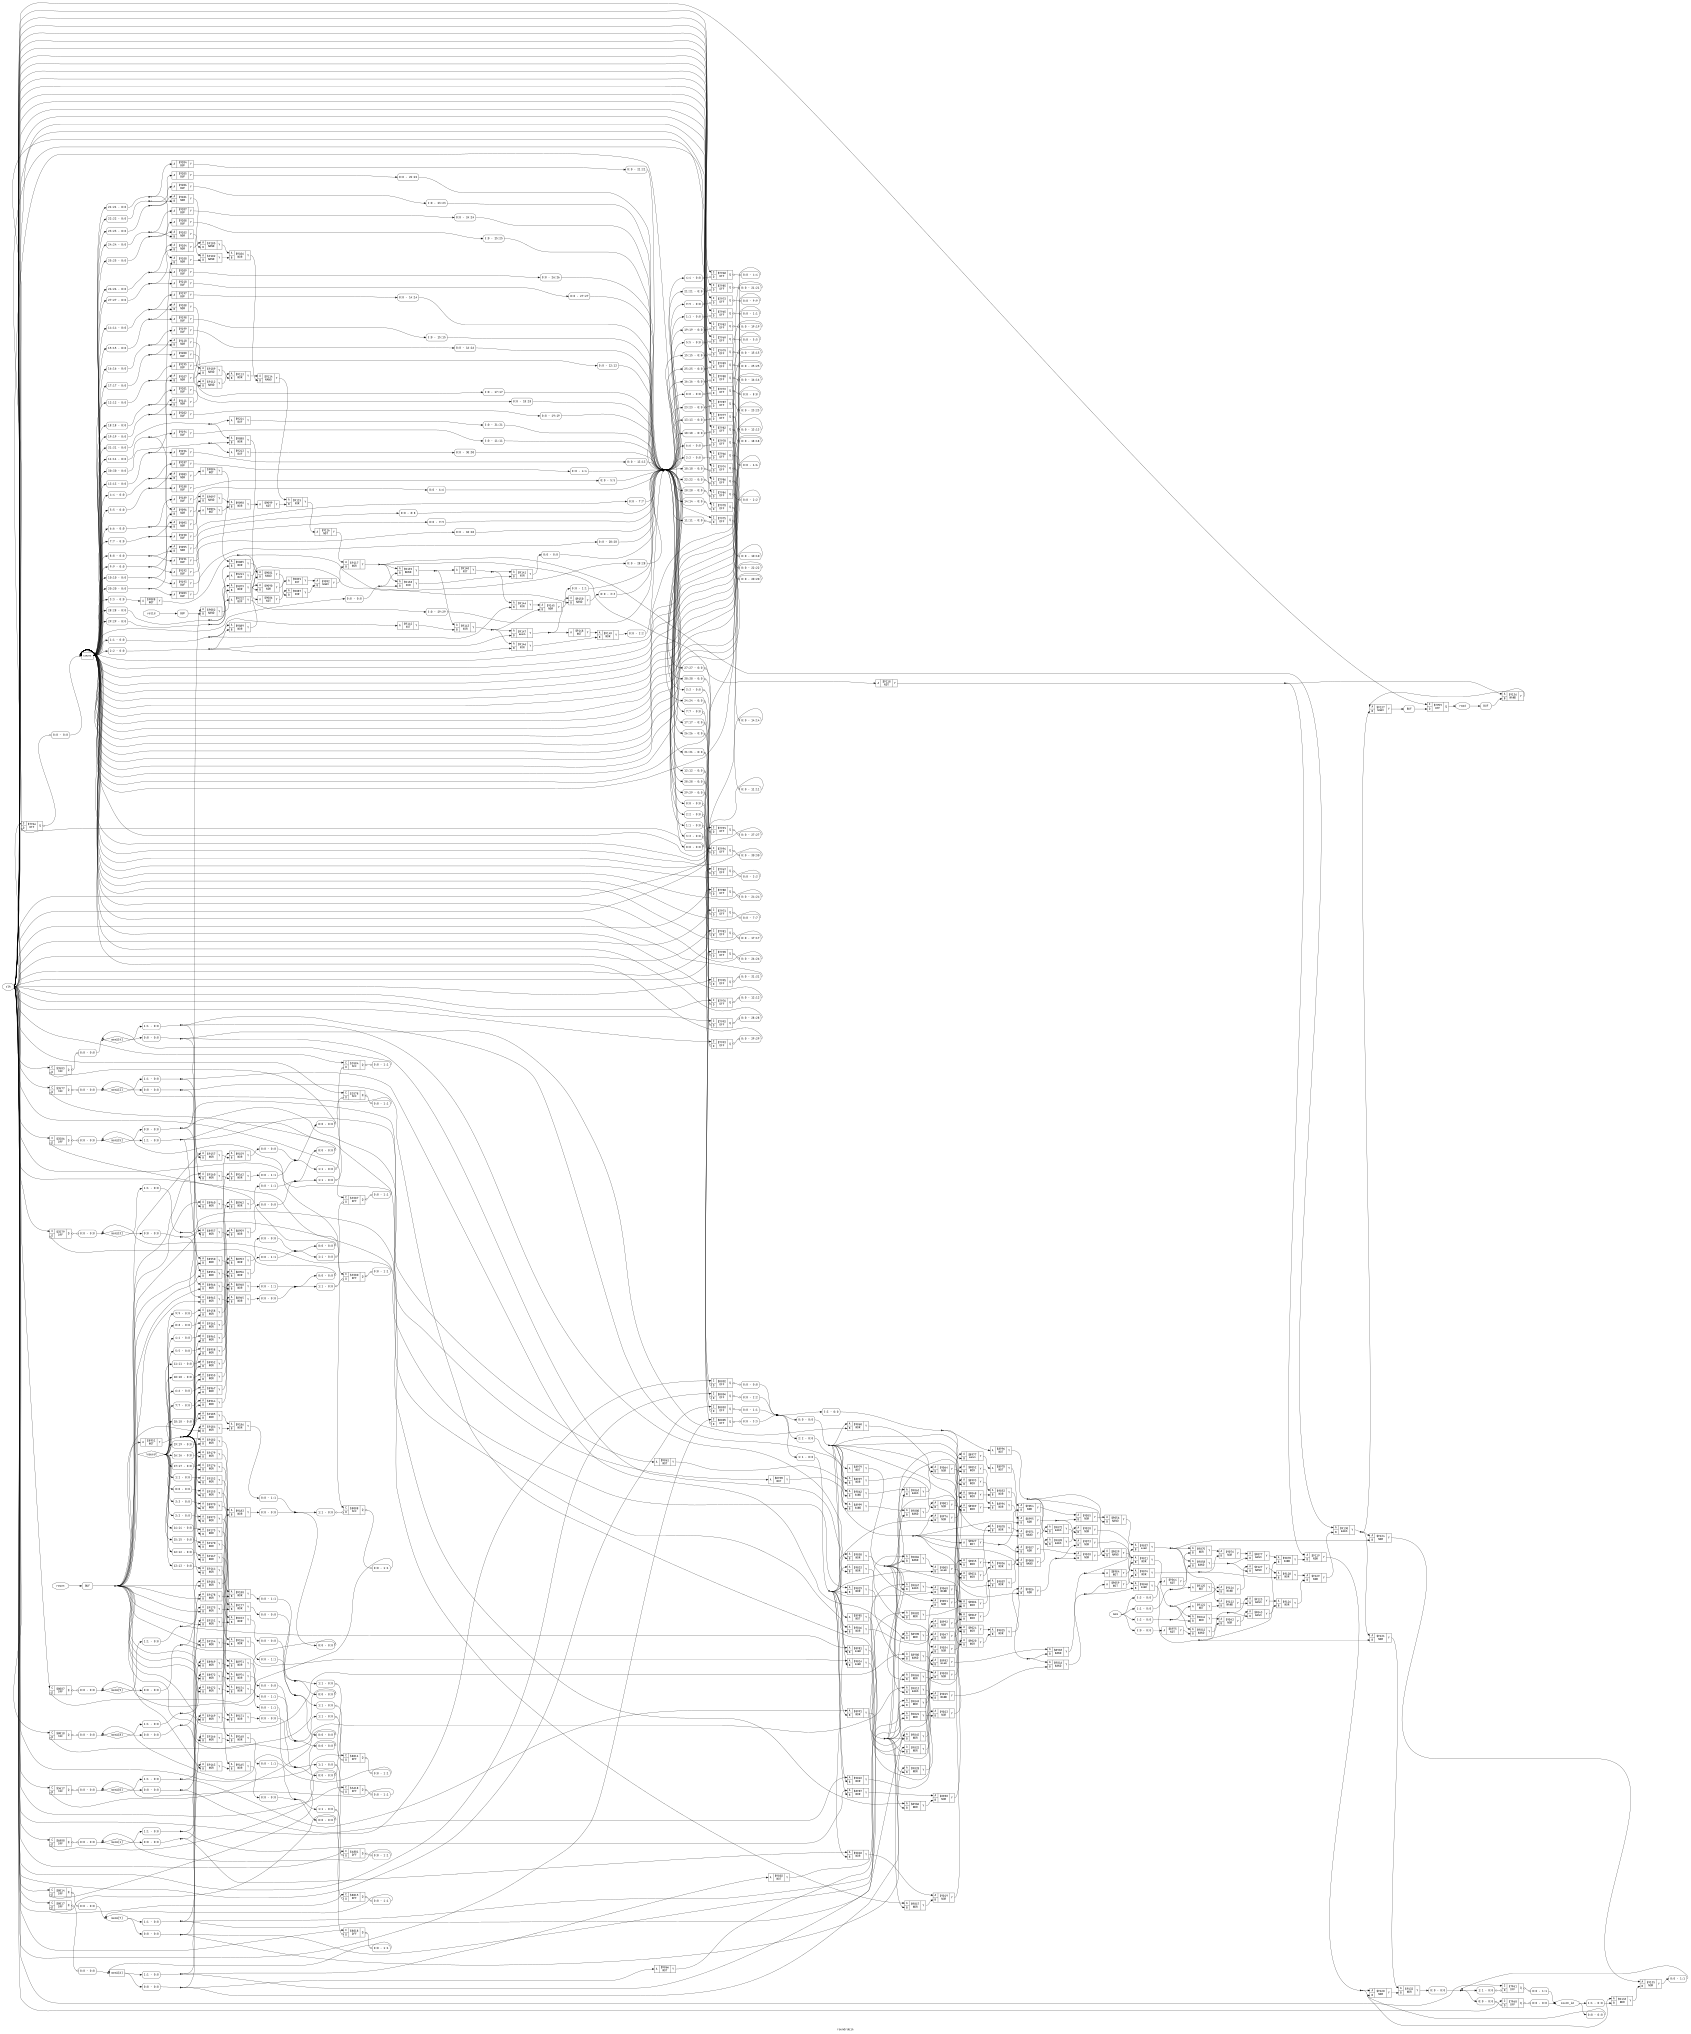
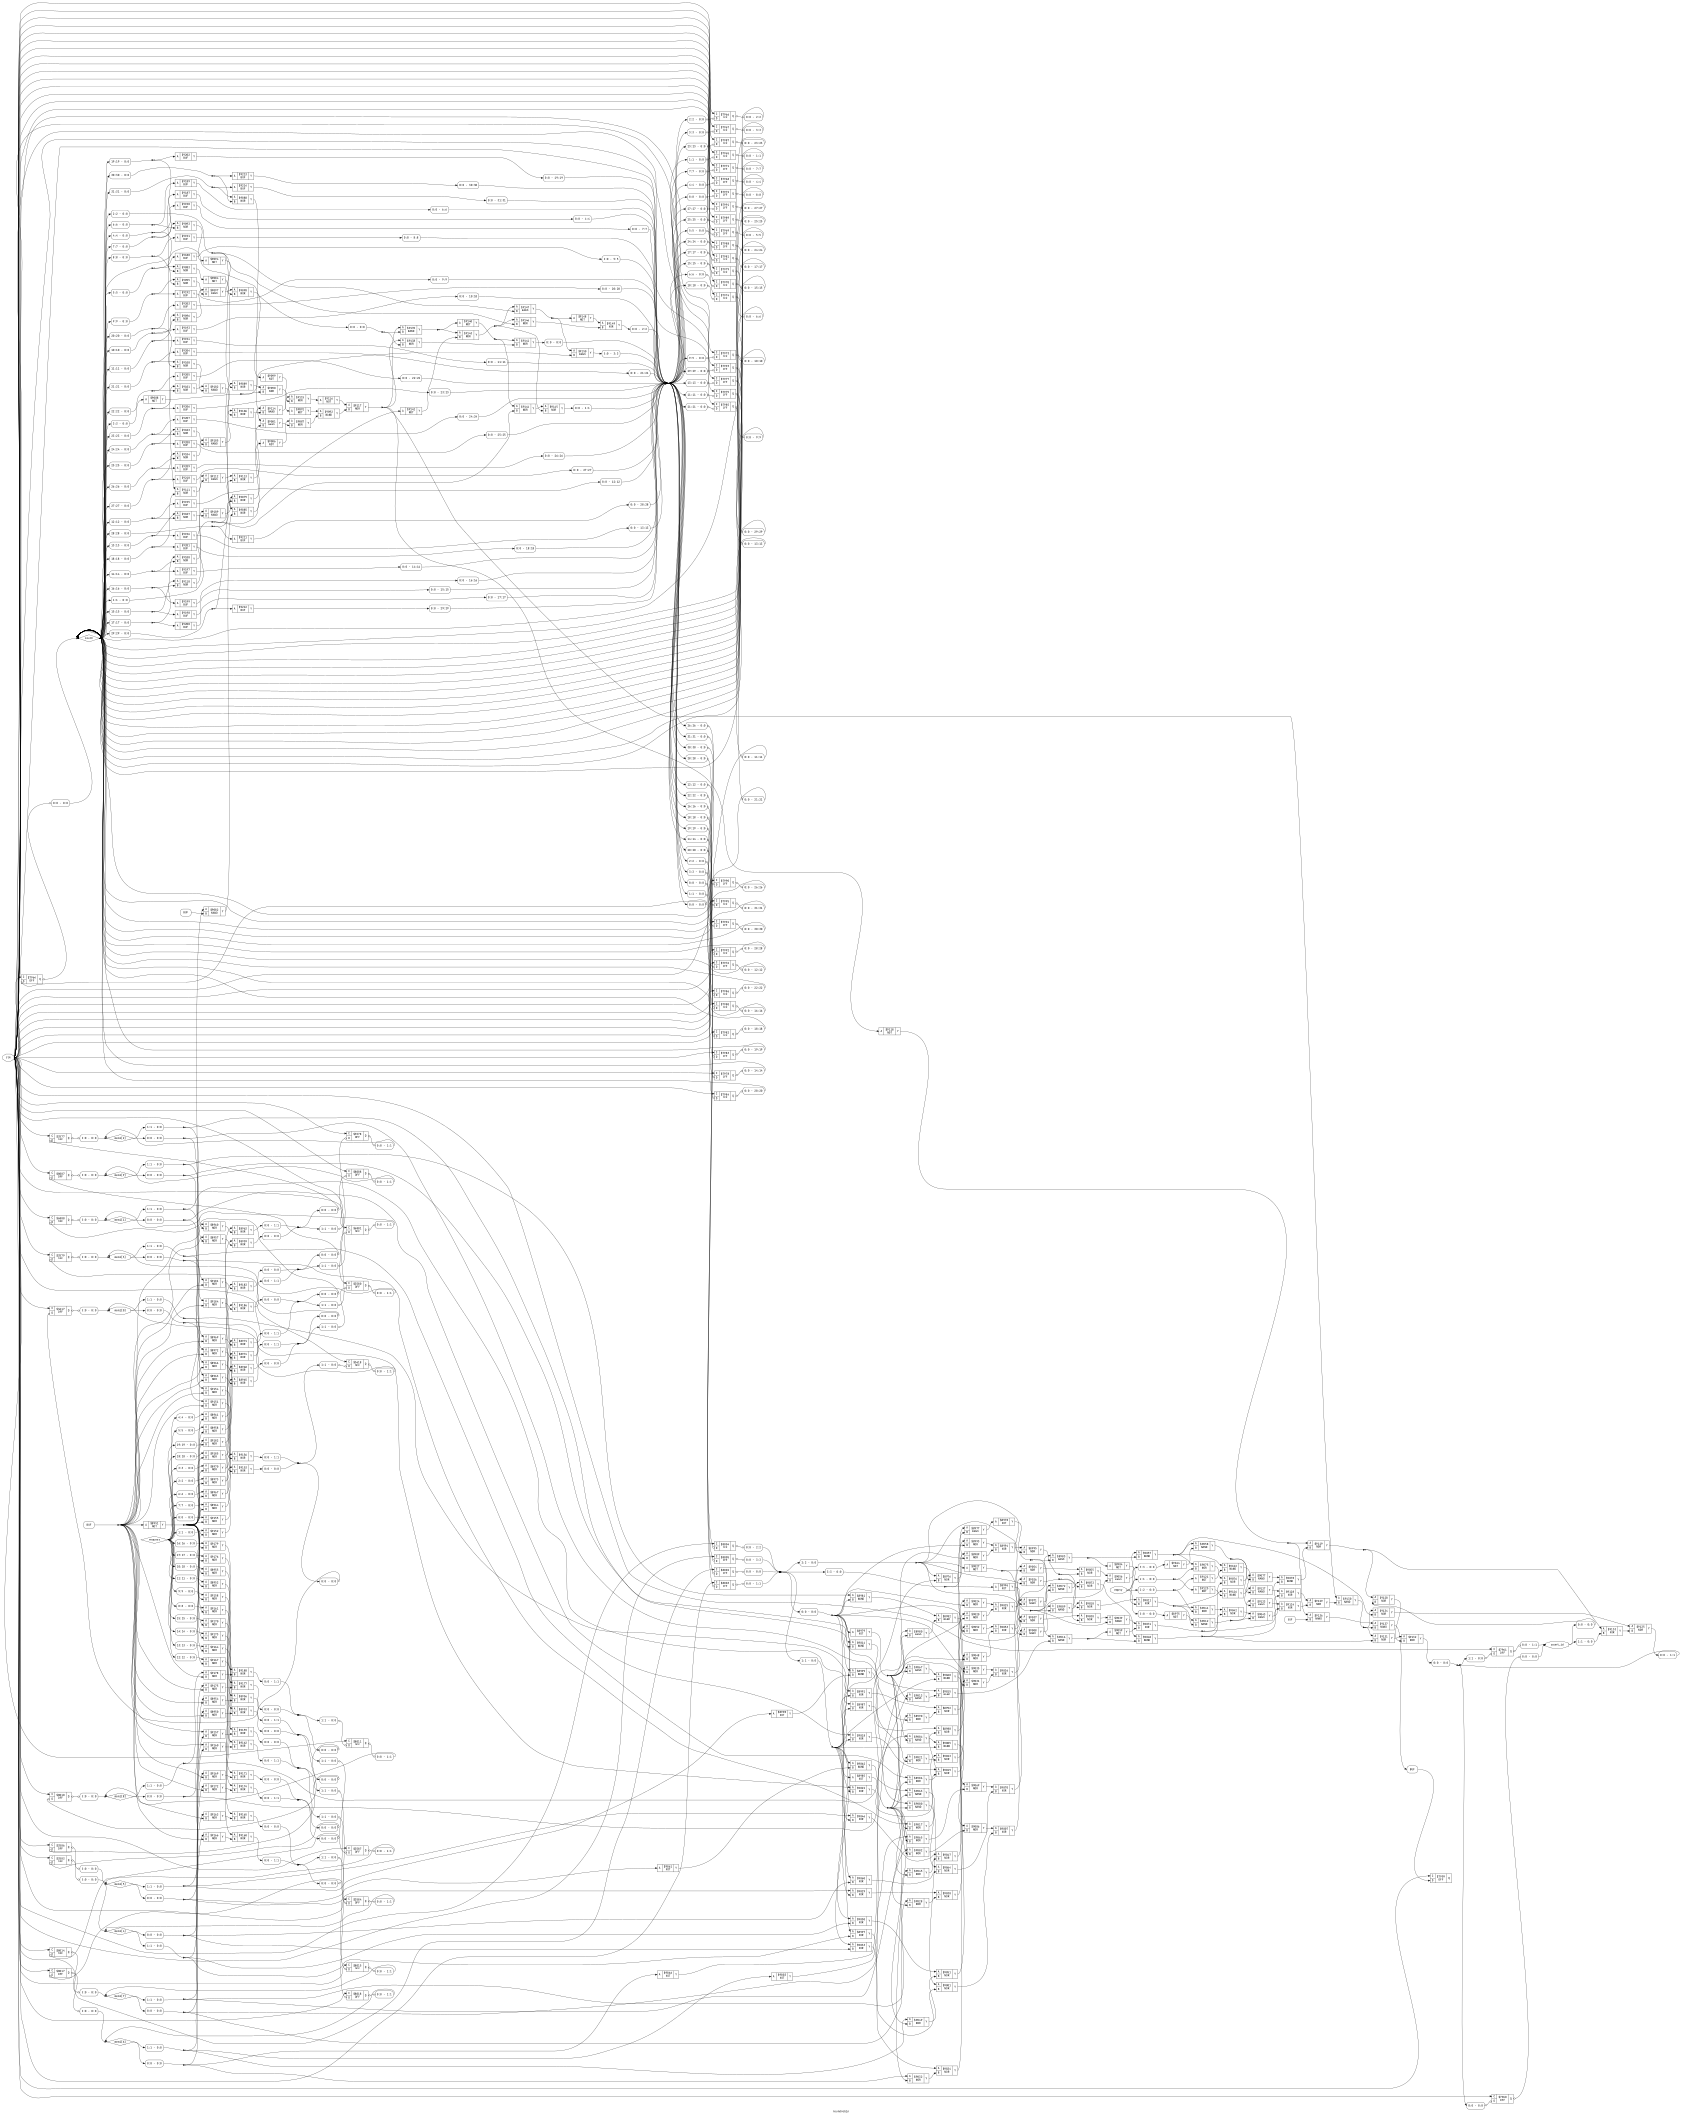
(151, 614) -> none
(87, 656) -> (89, 638)
(1463, 706) -> none
(117, 1234) -> (120, 1257)
(61, 1586) -> none
(1115, 1614) -> (1118, 1590)
(117, 1790) -> (120, 1311)
(117, 1918) -> (120, 1996)
(117, 1973) -> (120, 2042)
